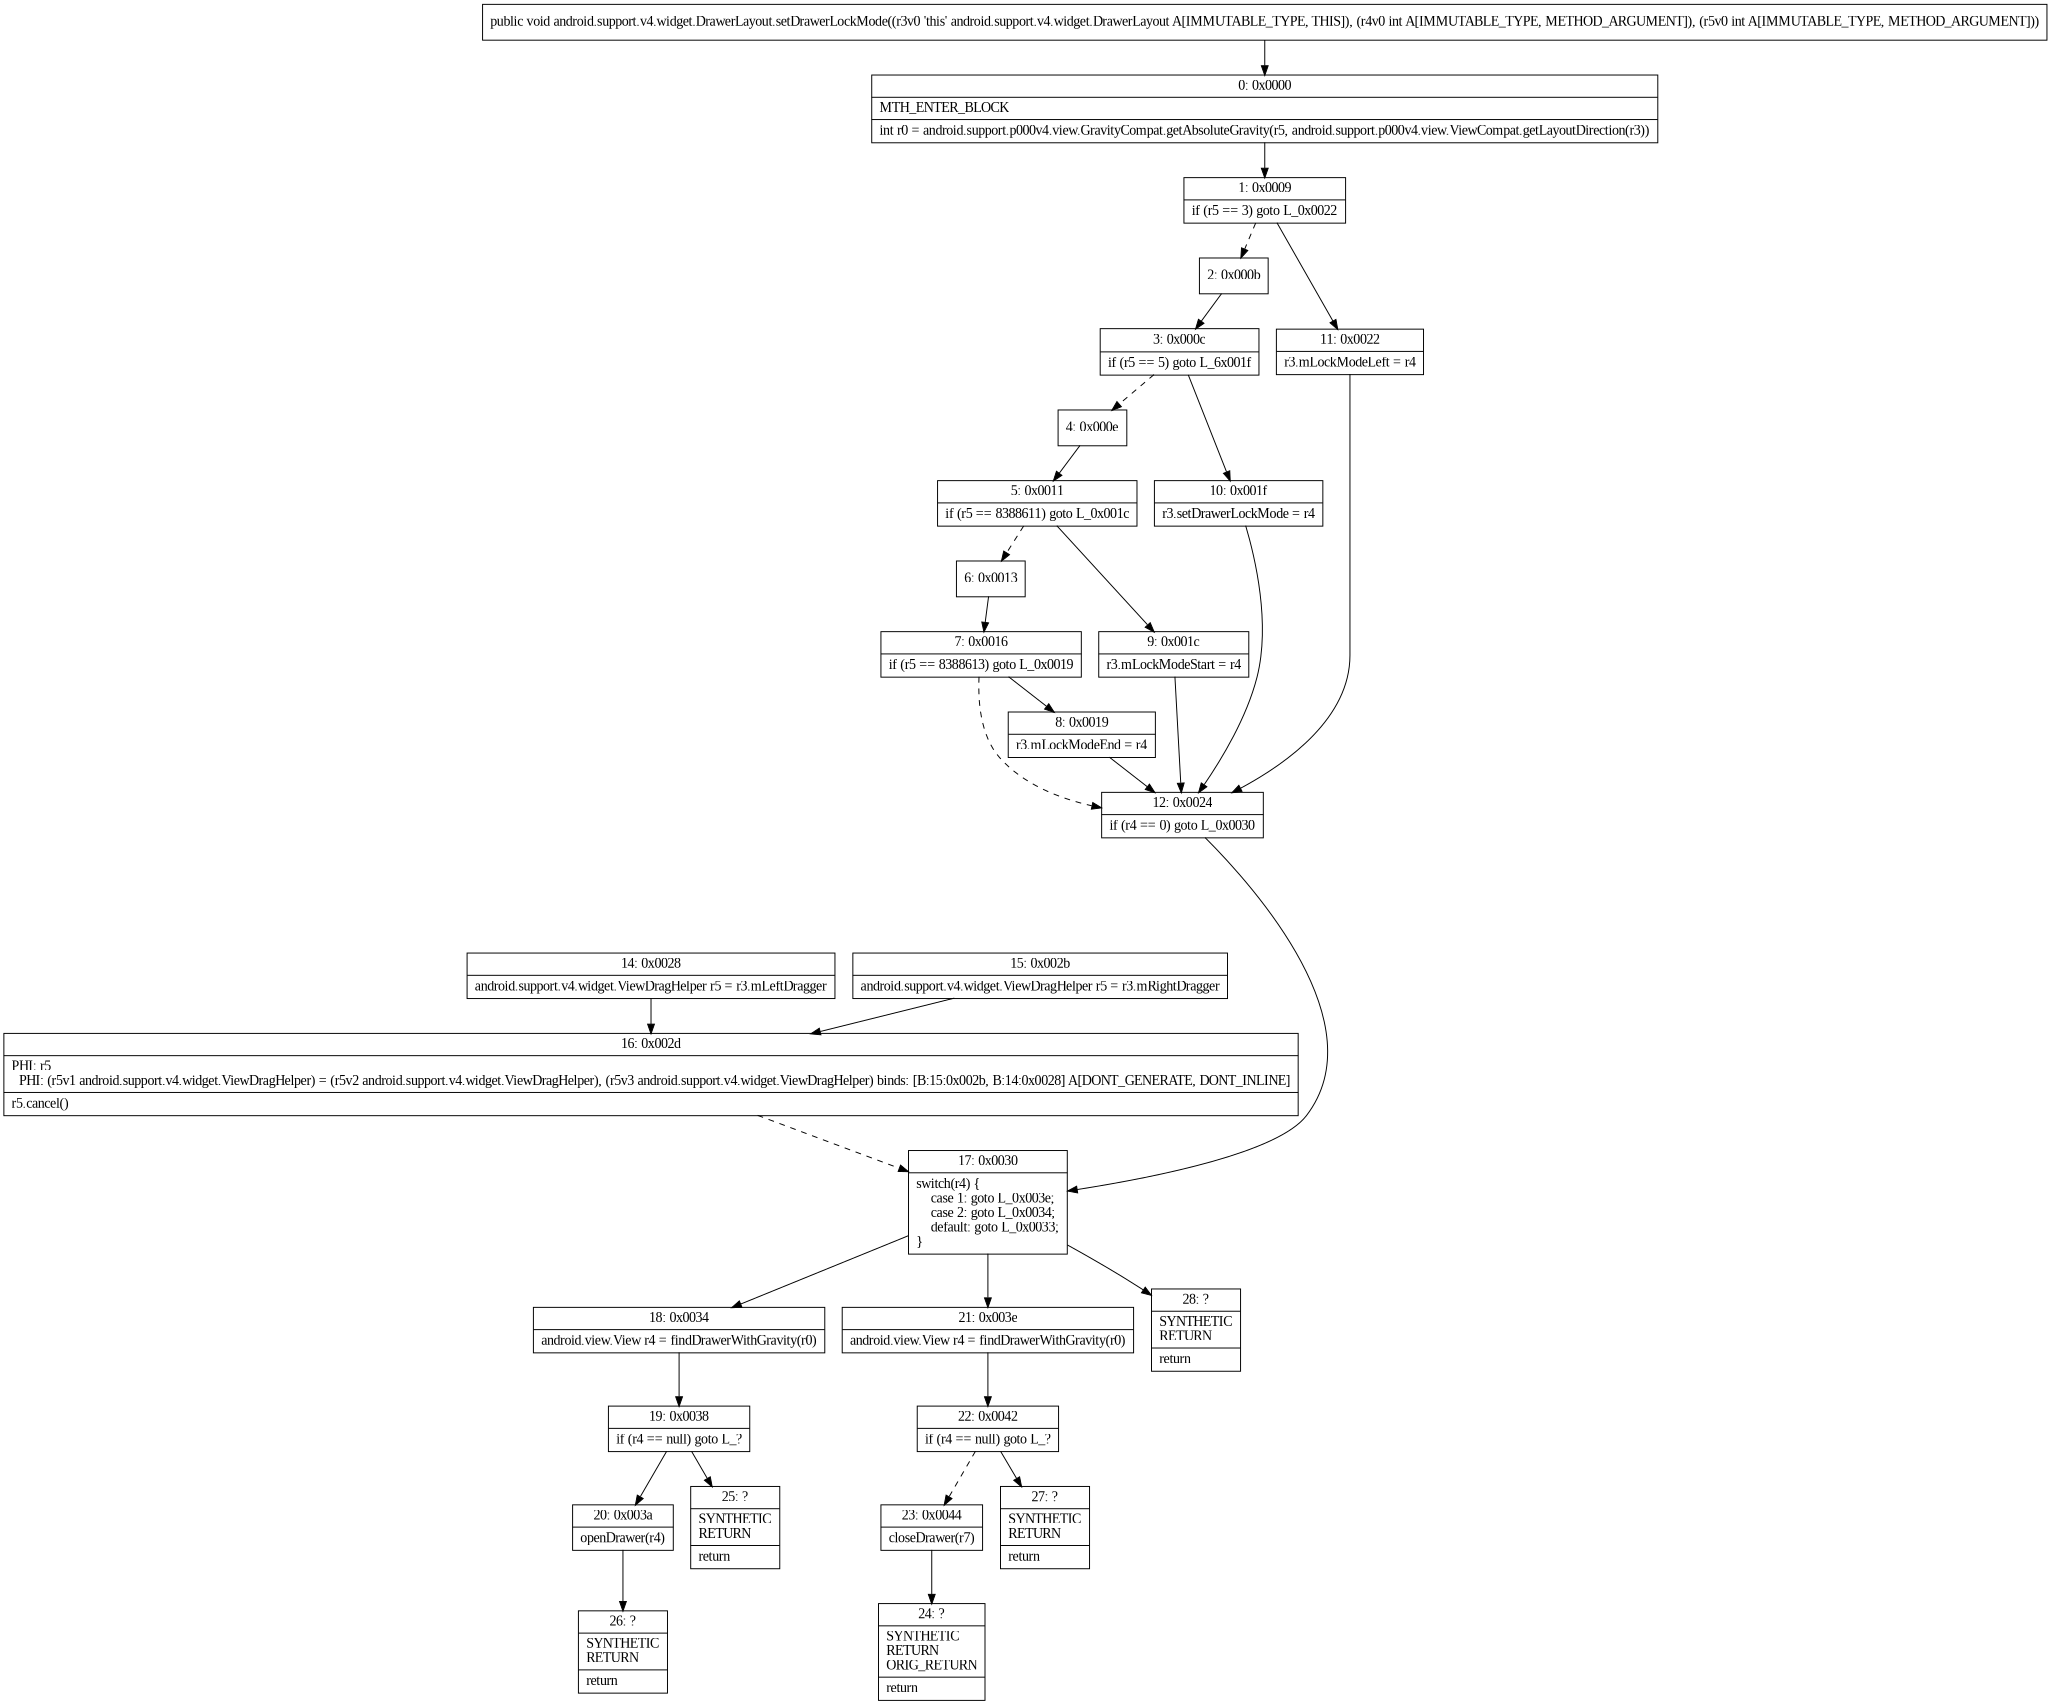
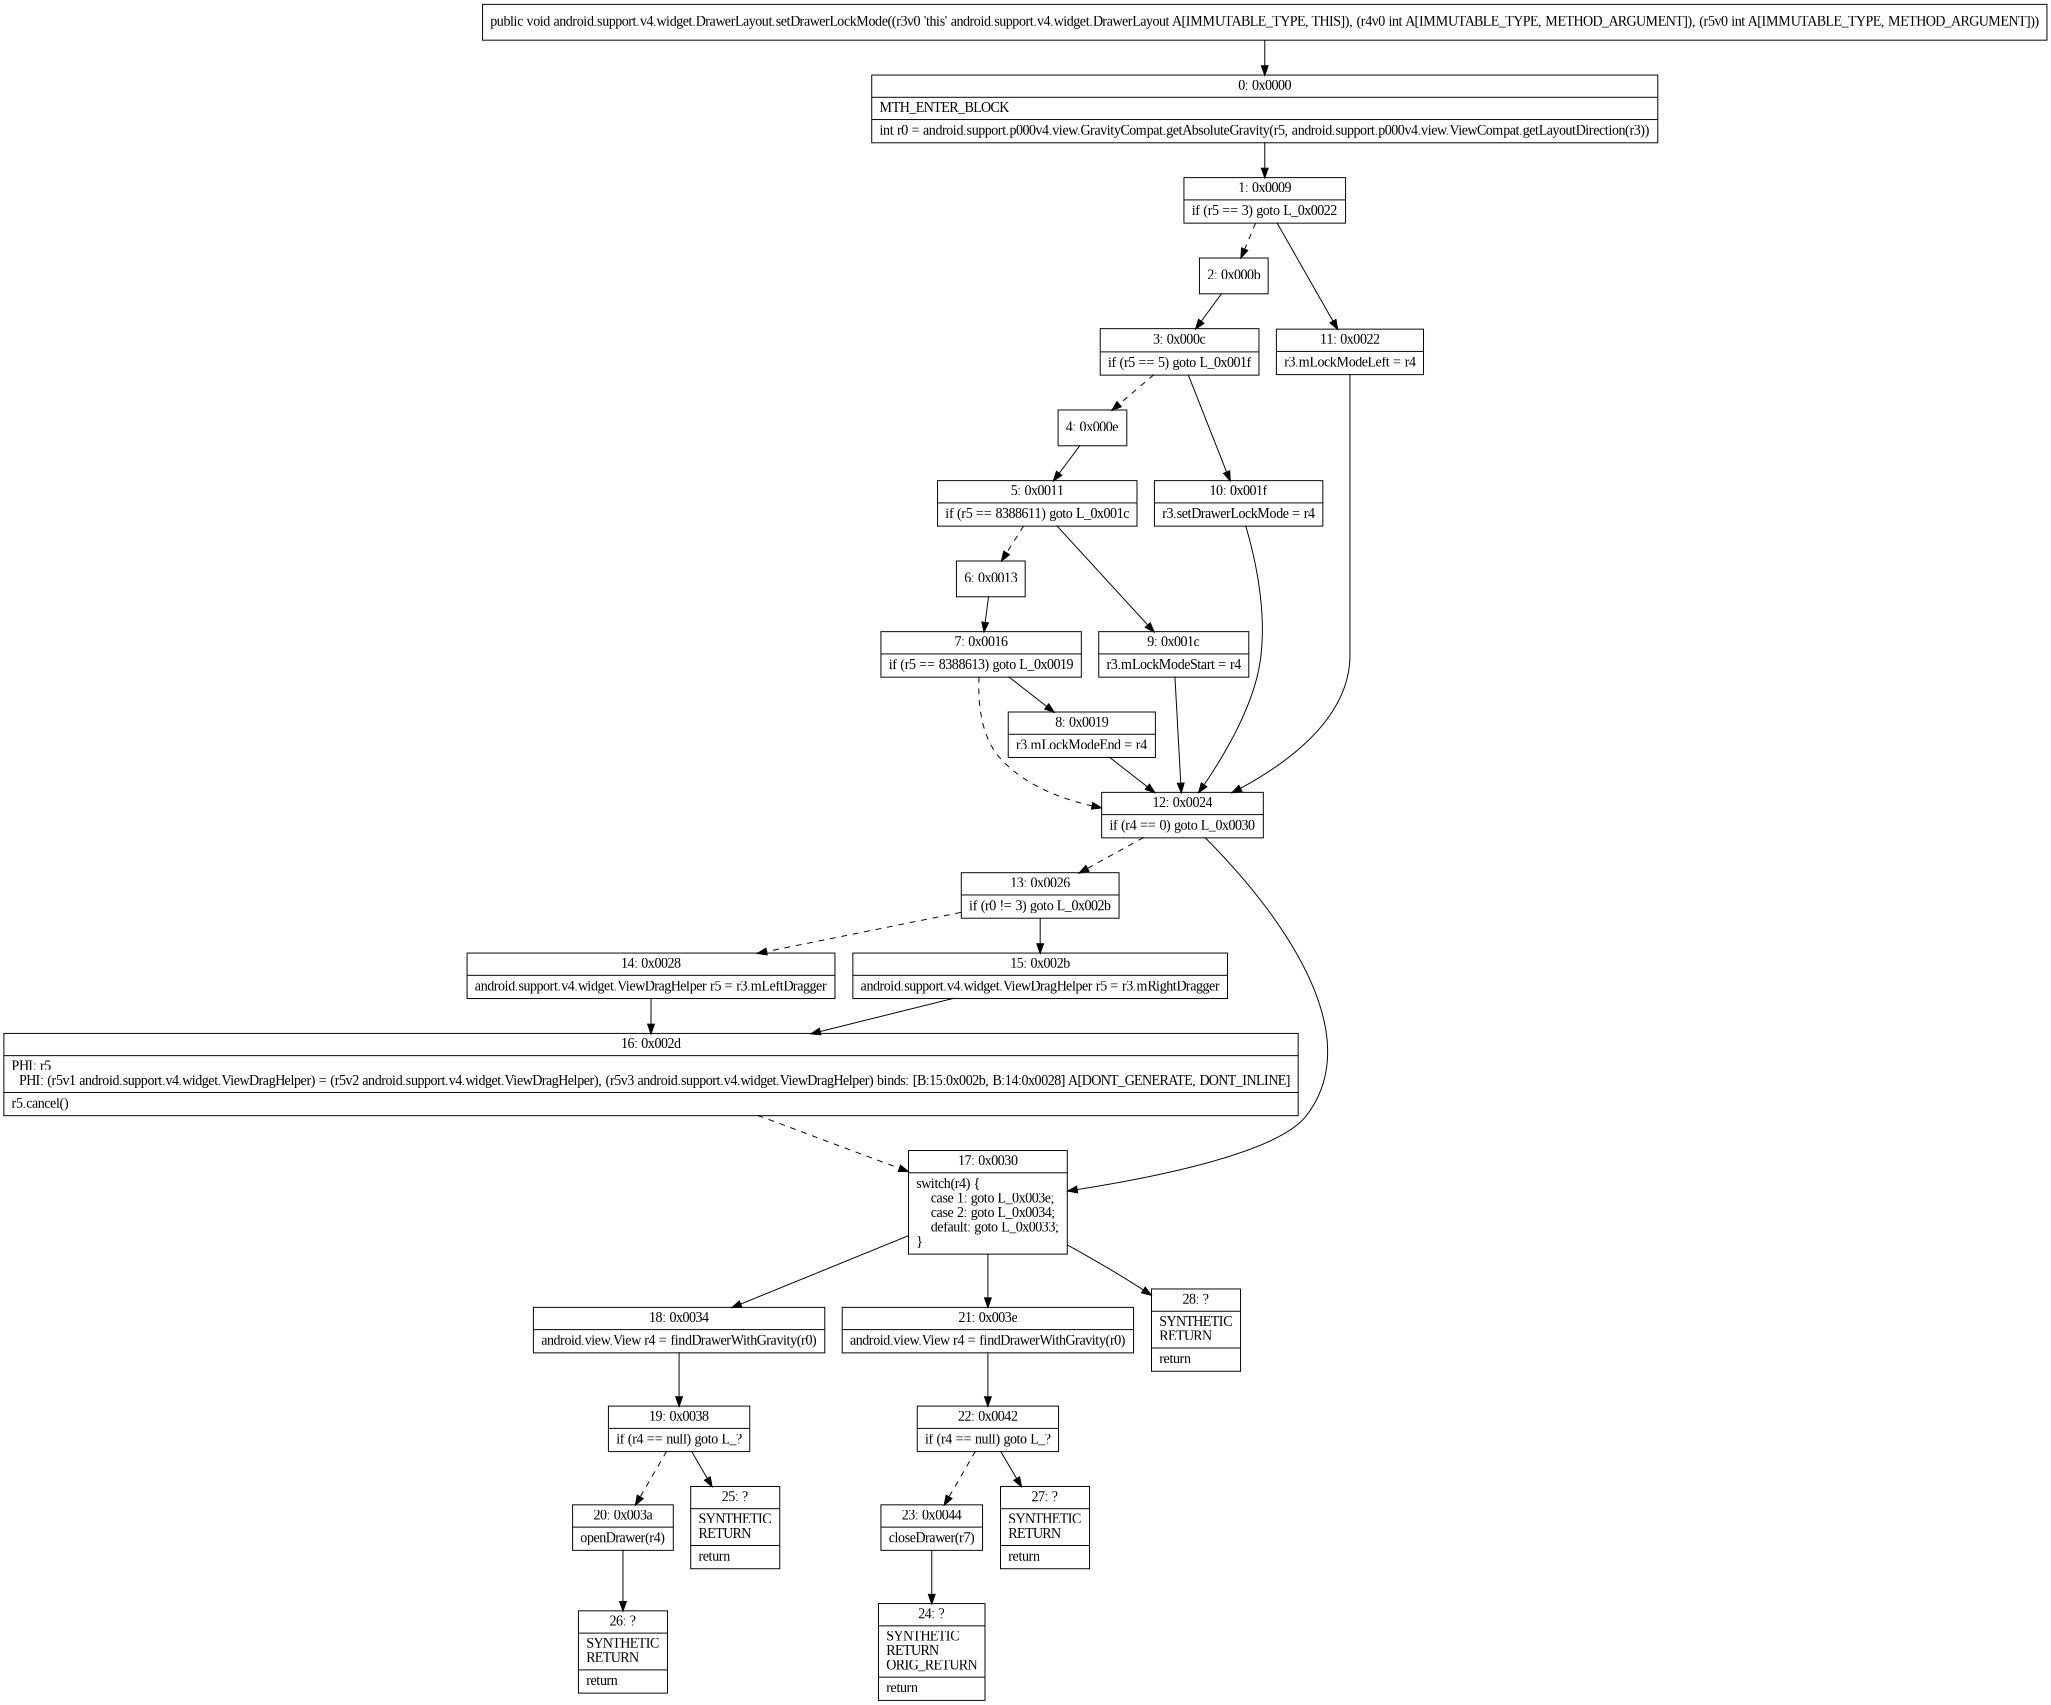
(1180, 363) -> (1180, 363)
none -> (1040, 895)
(654, 1474) -> (654, 1474)
